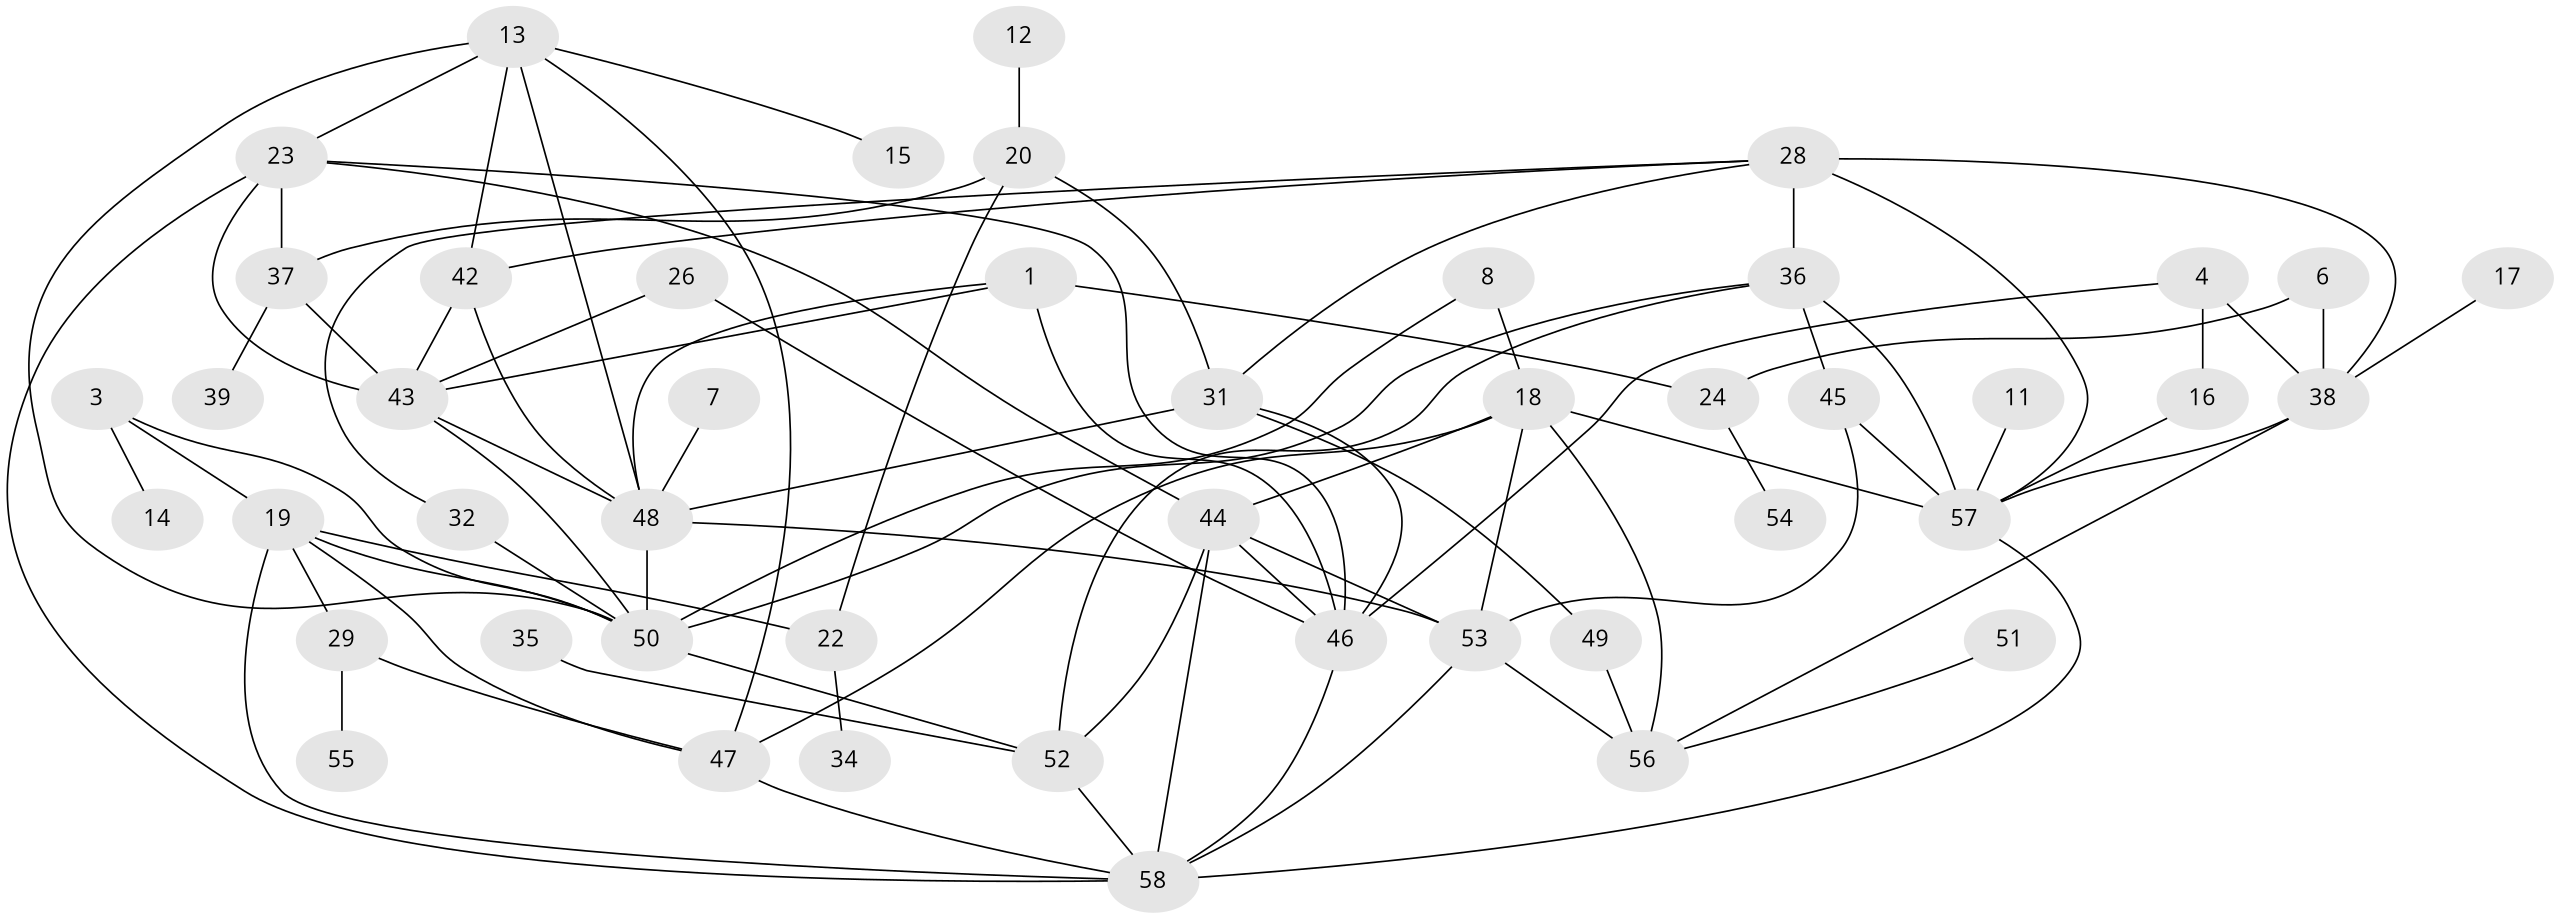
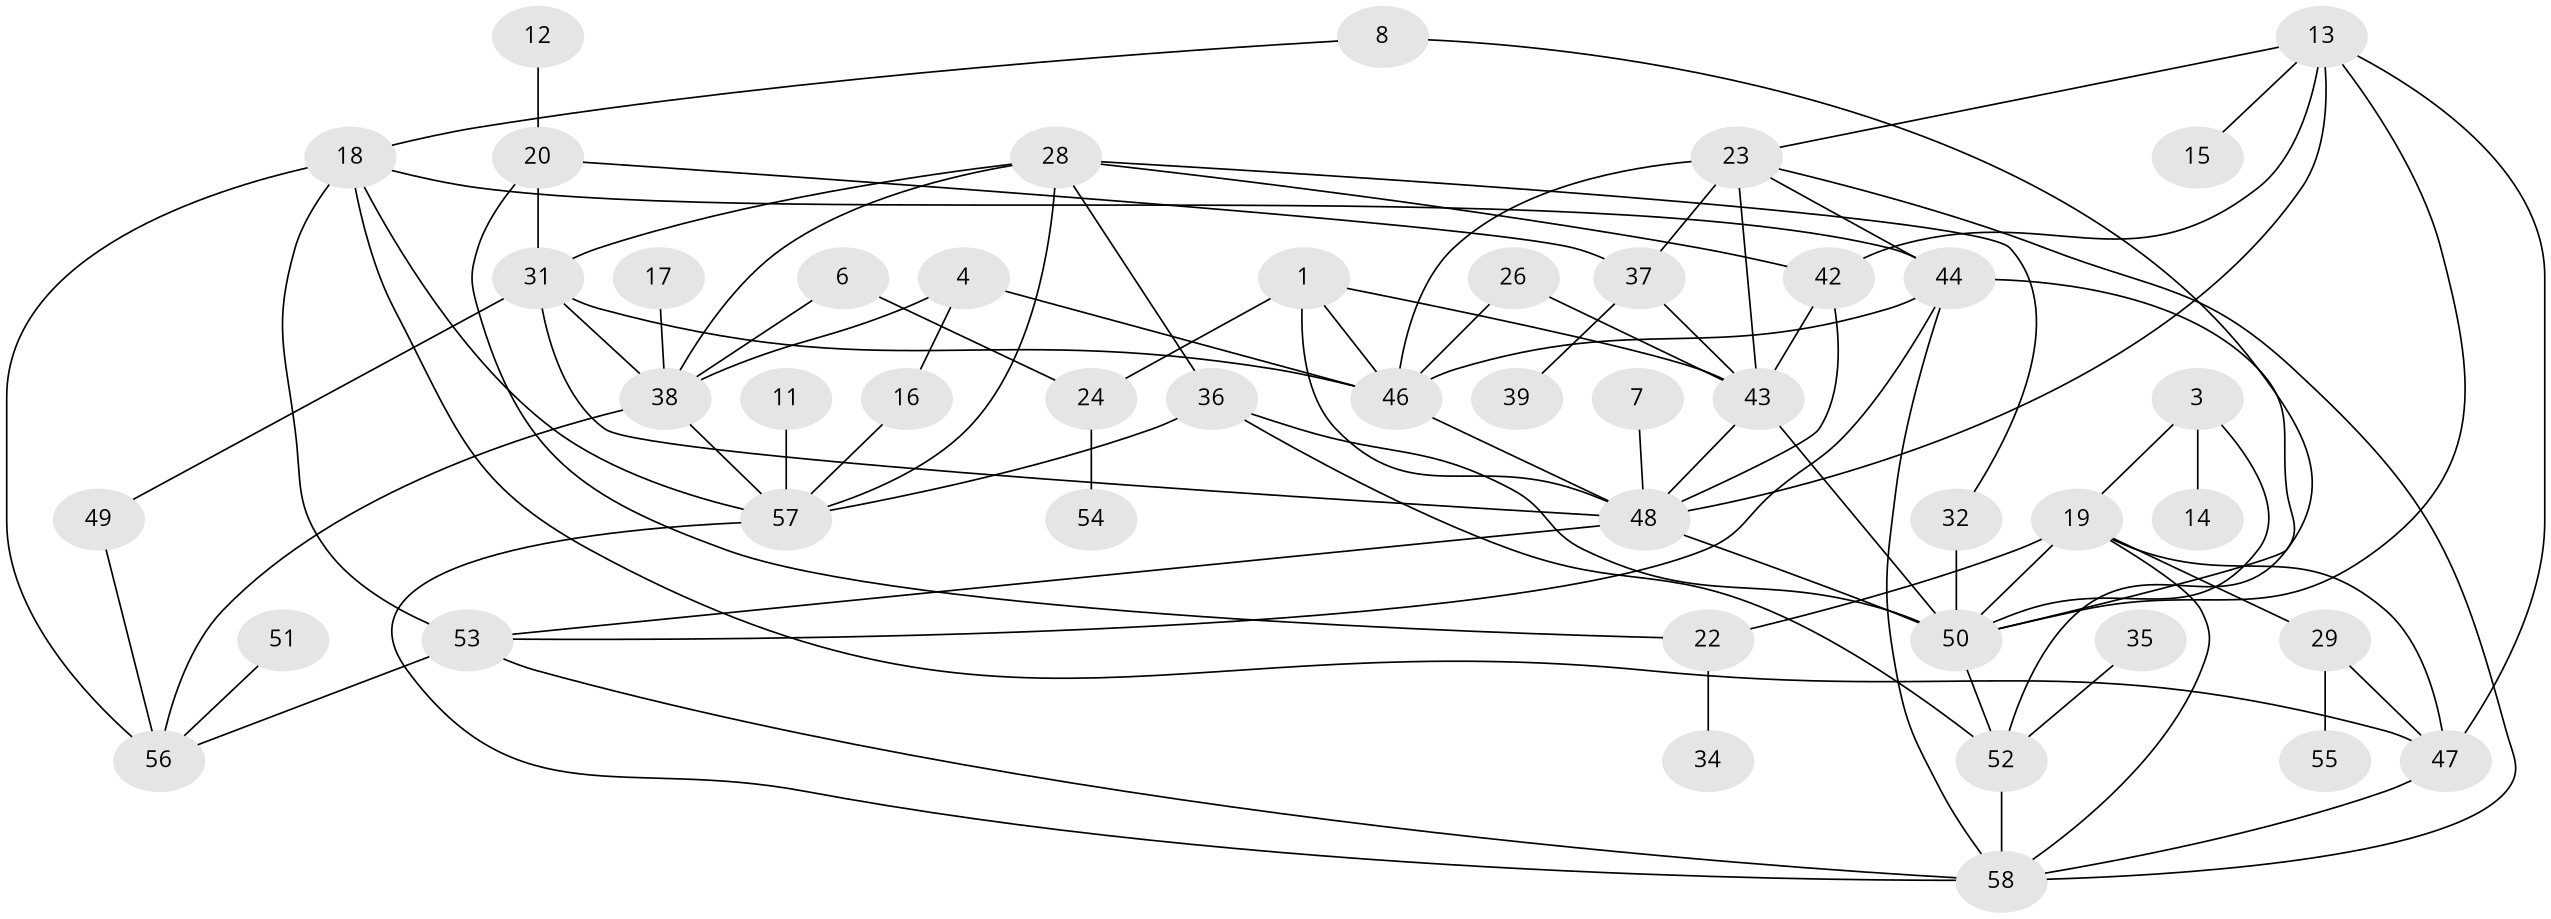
none -> (602, 339)
(1834, 399) -> none
(1280, 781) -> (1520, 459)
